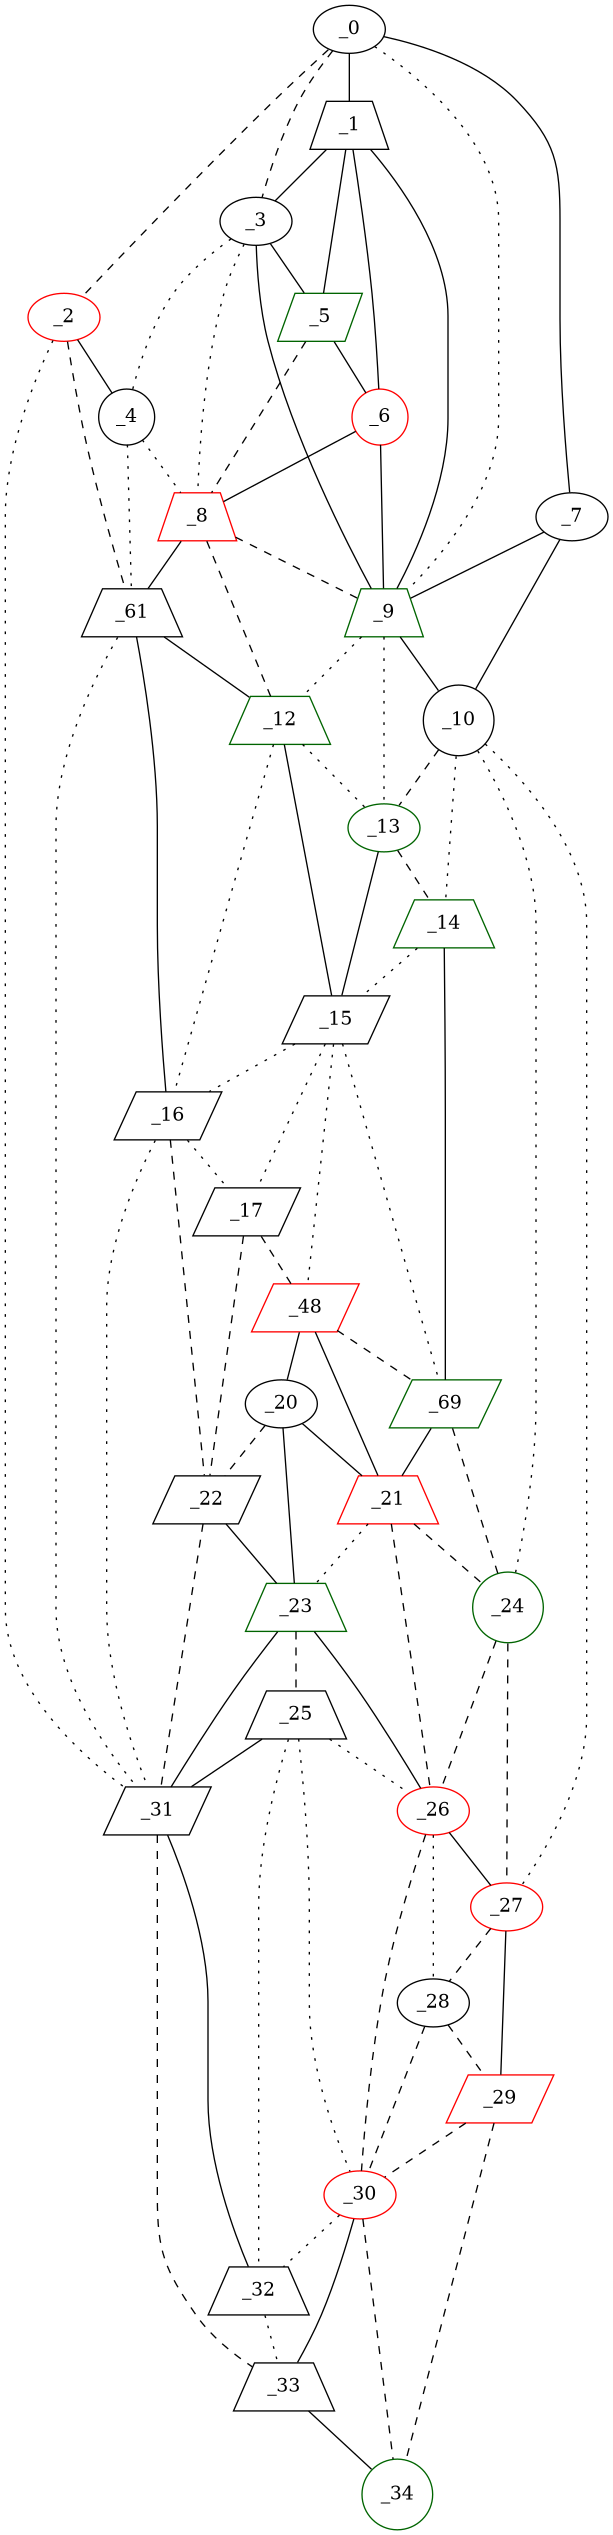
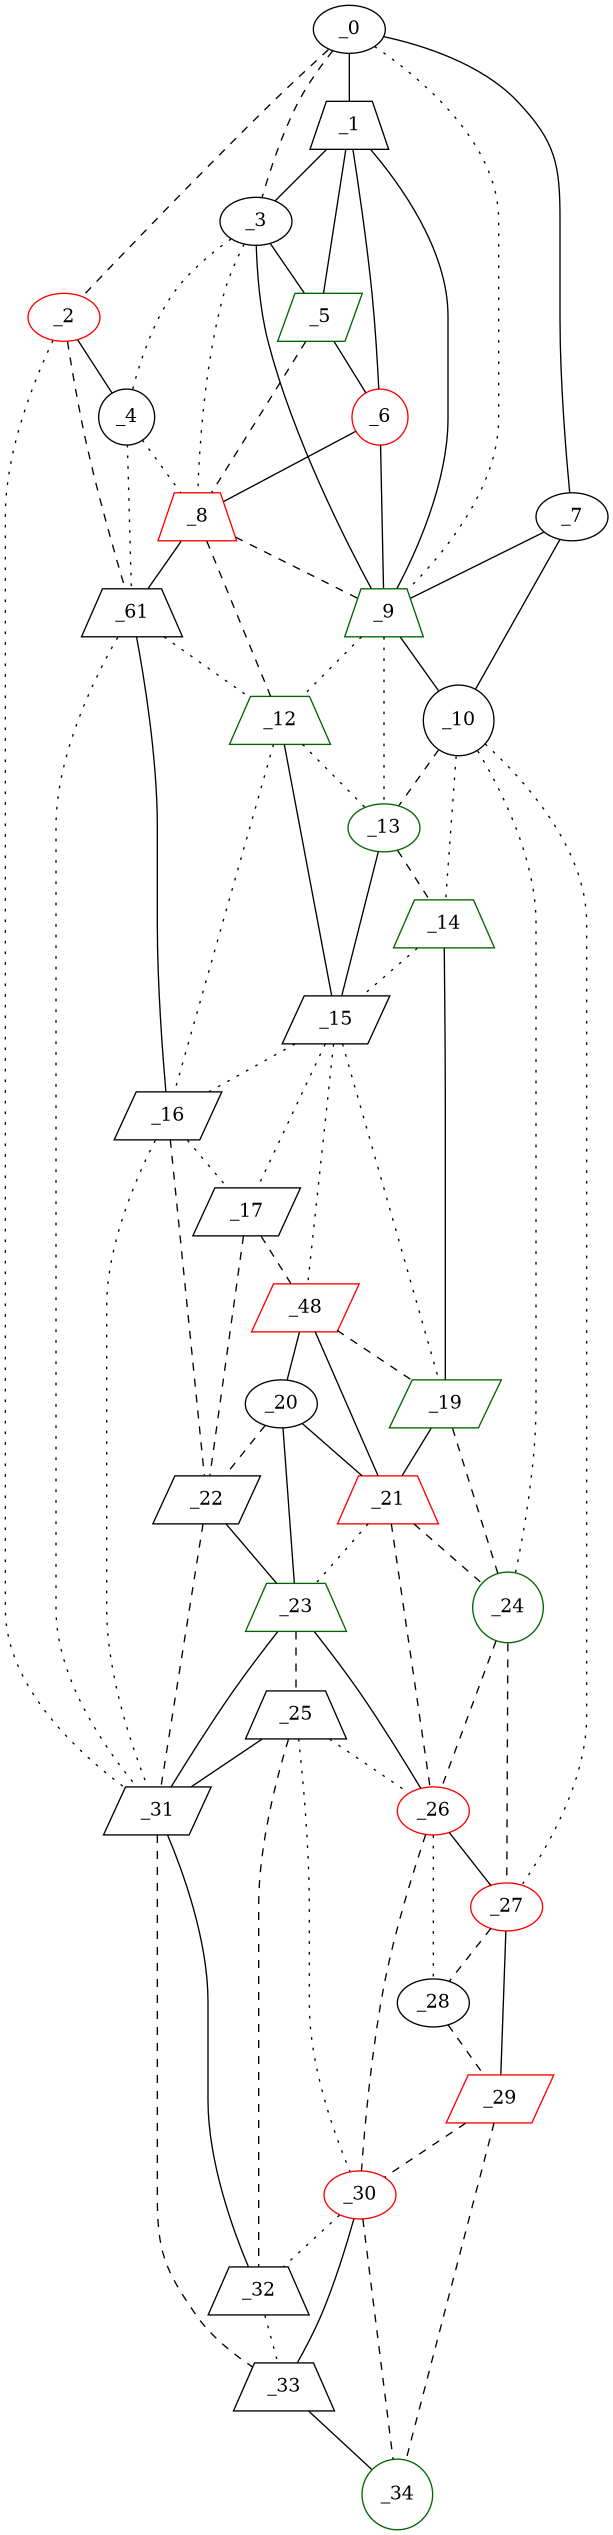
(207, 667) -> (207, 667)
(445, 1404) -> (445, 1404)
(259, 2001) -> (259, 2001)
(397, 2099) -> none
